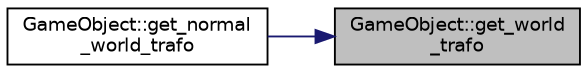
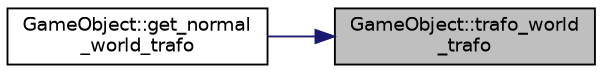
(457, 36) -> (465, 36)
